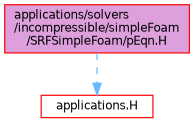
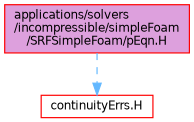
(97, 106) -> (97, 106)
